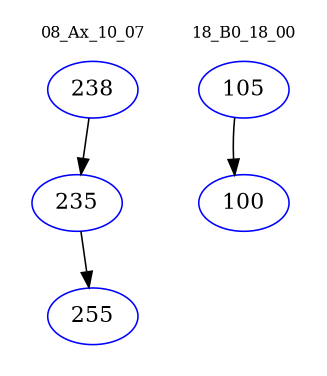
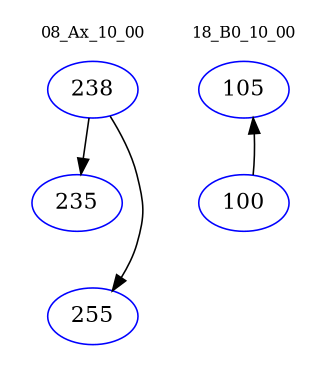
(93, 34) -> (93, 34)
(244, 34) -> (244, 34)
(233, 138) -> (254, 155)
(84, 251) -> (141, 196)
